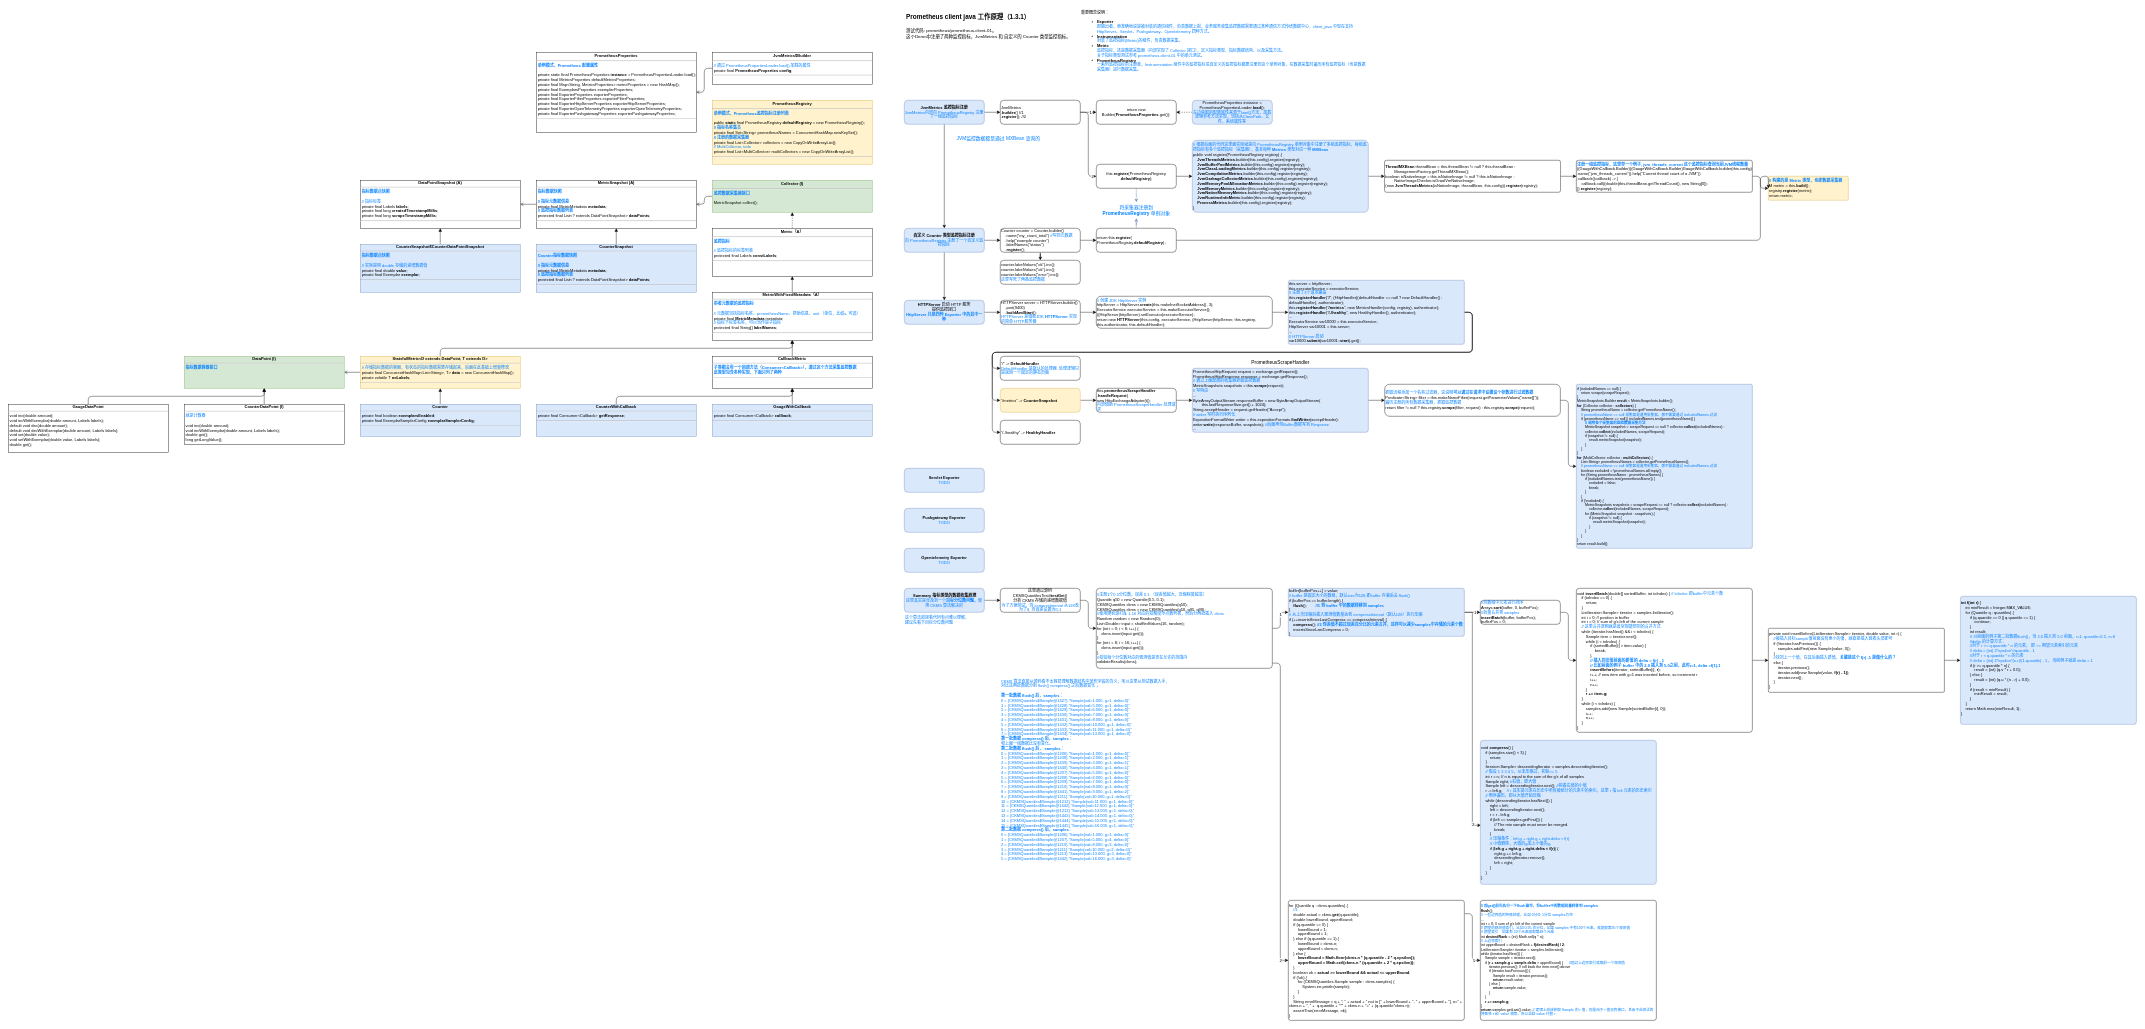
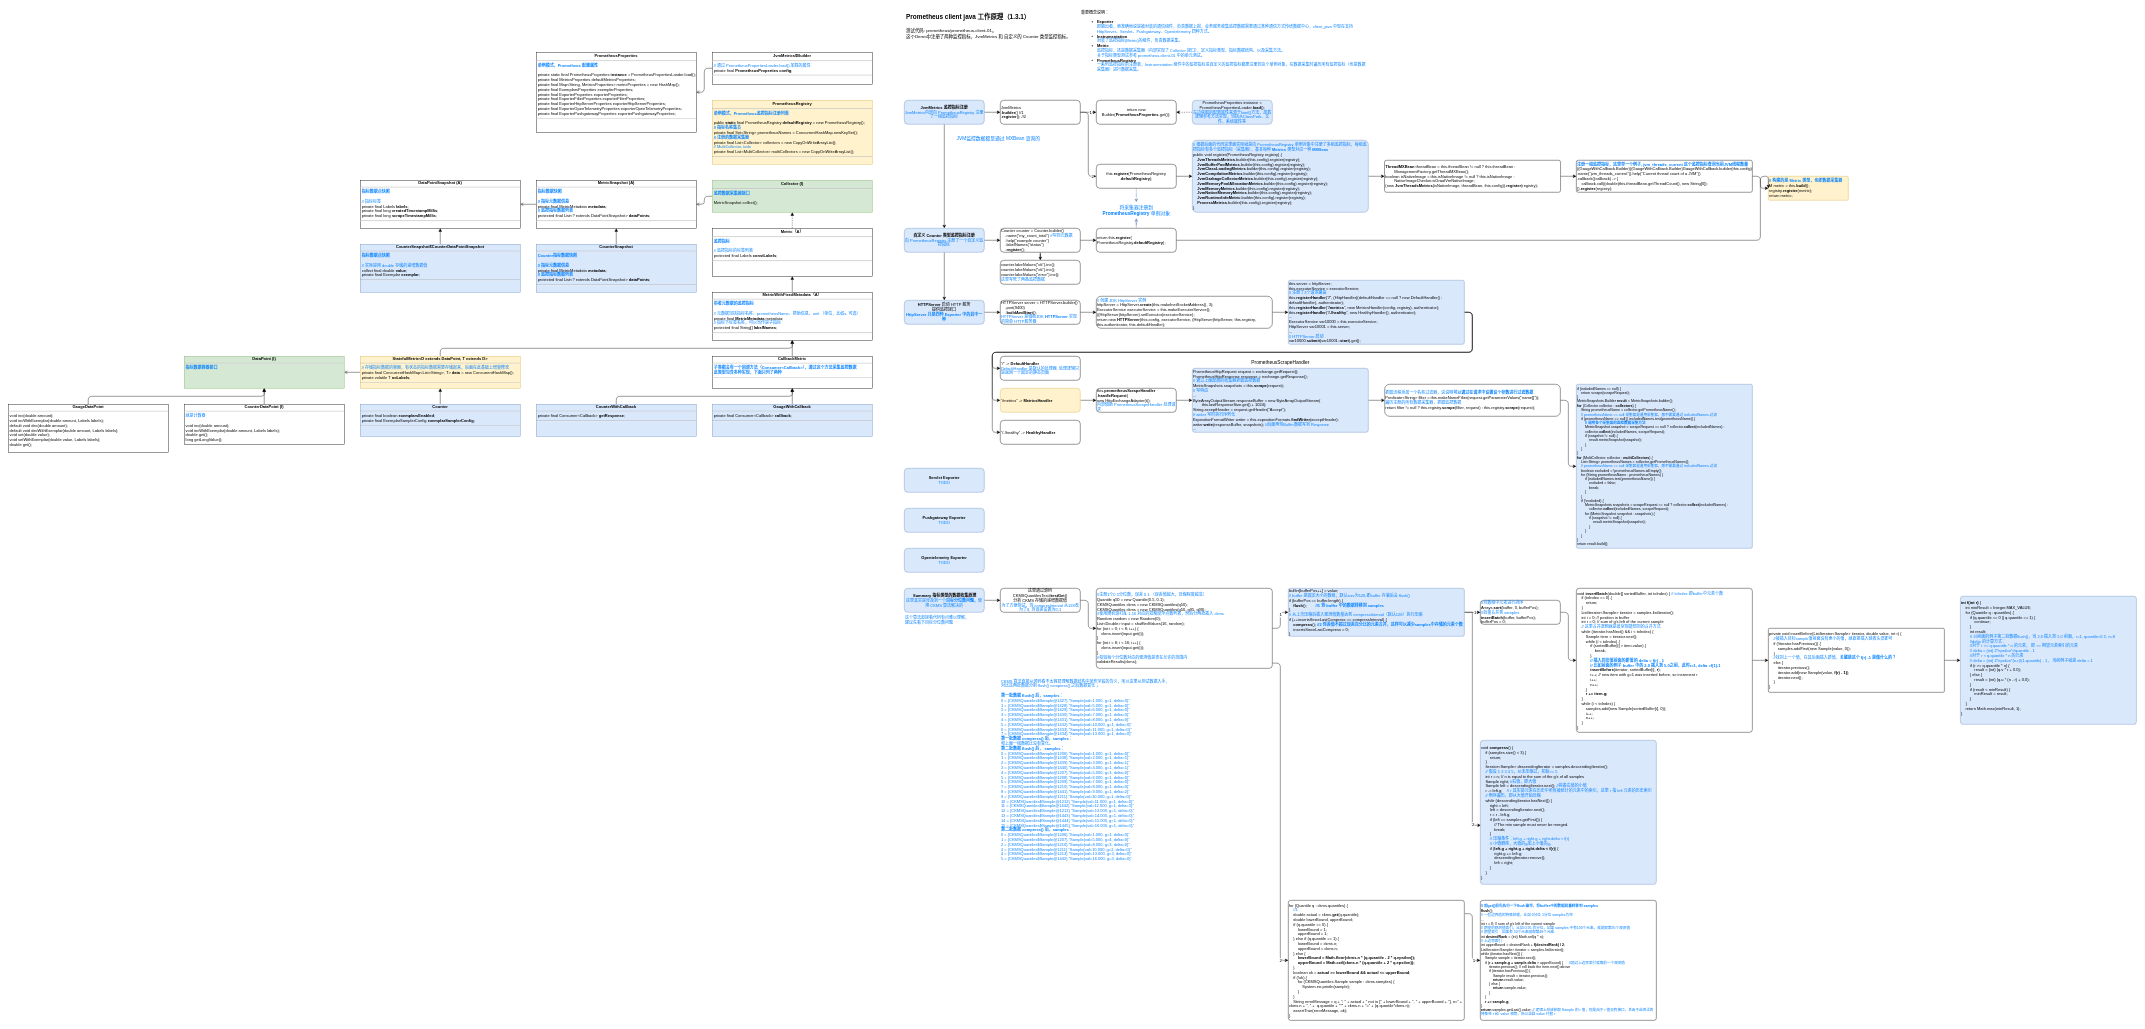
(404, 256) -> (404, 256)
(1032, 400) -> (1030, 400)
